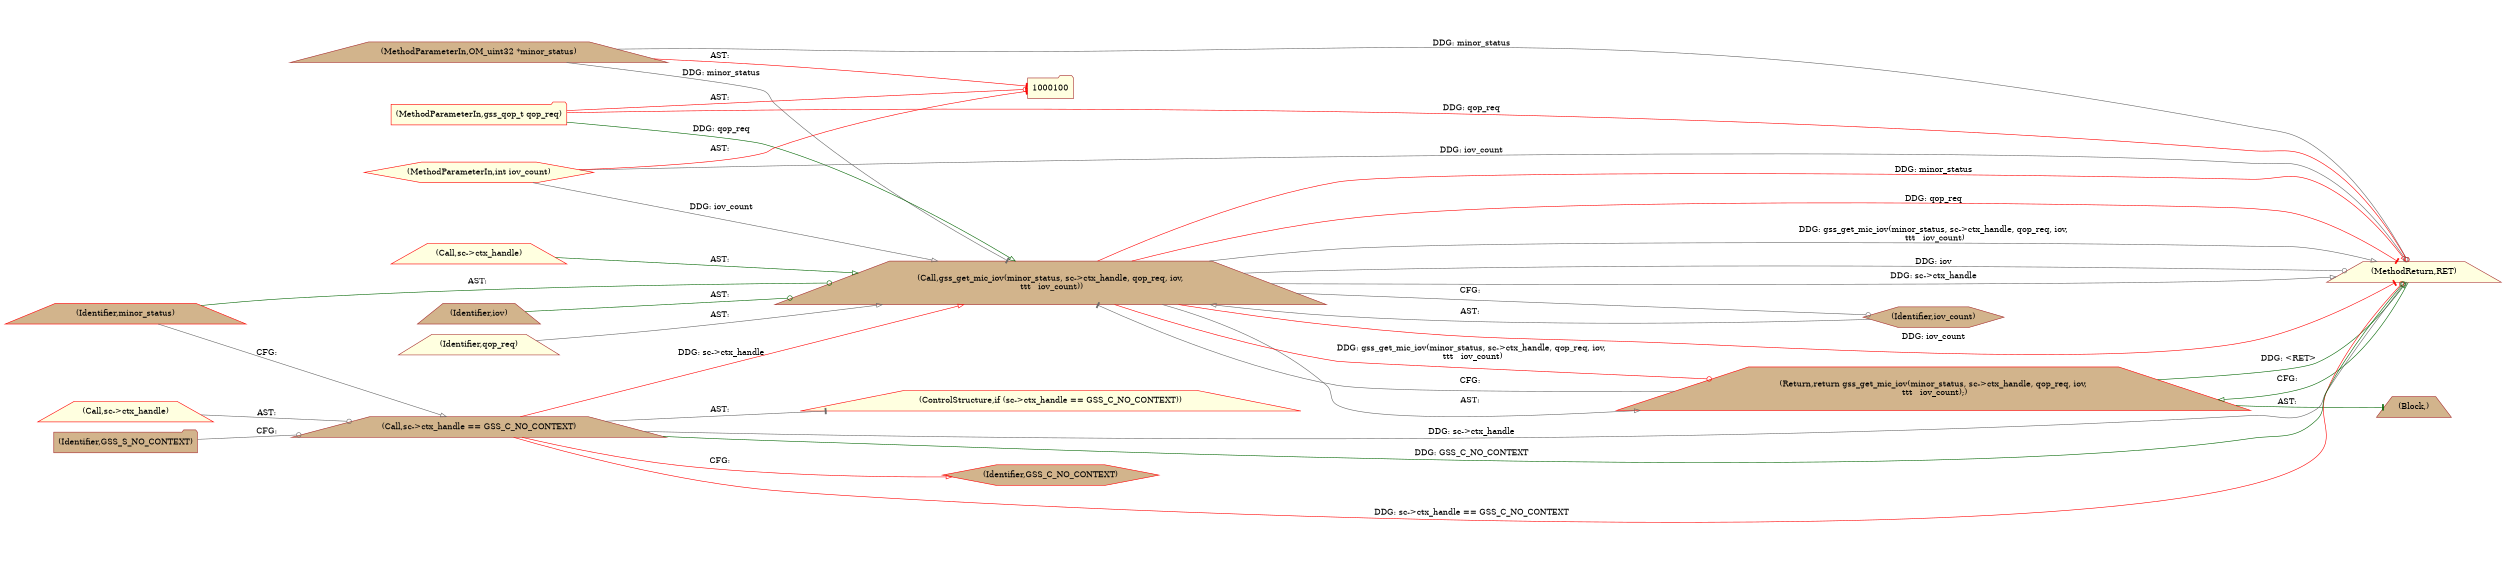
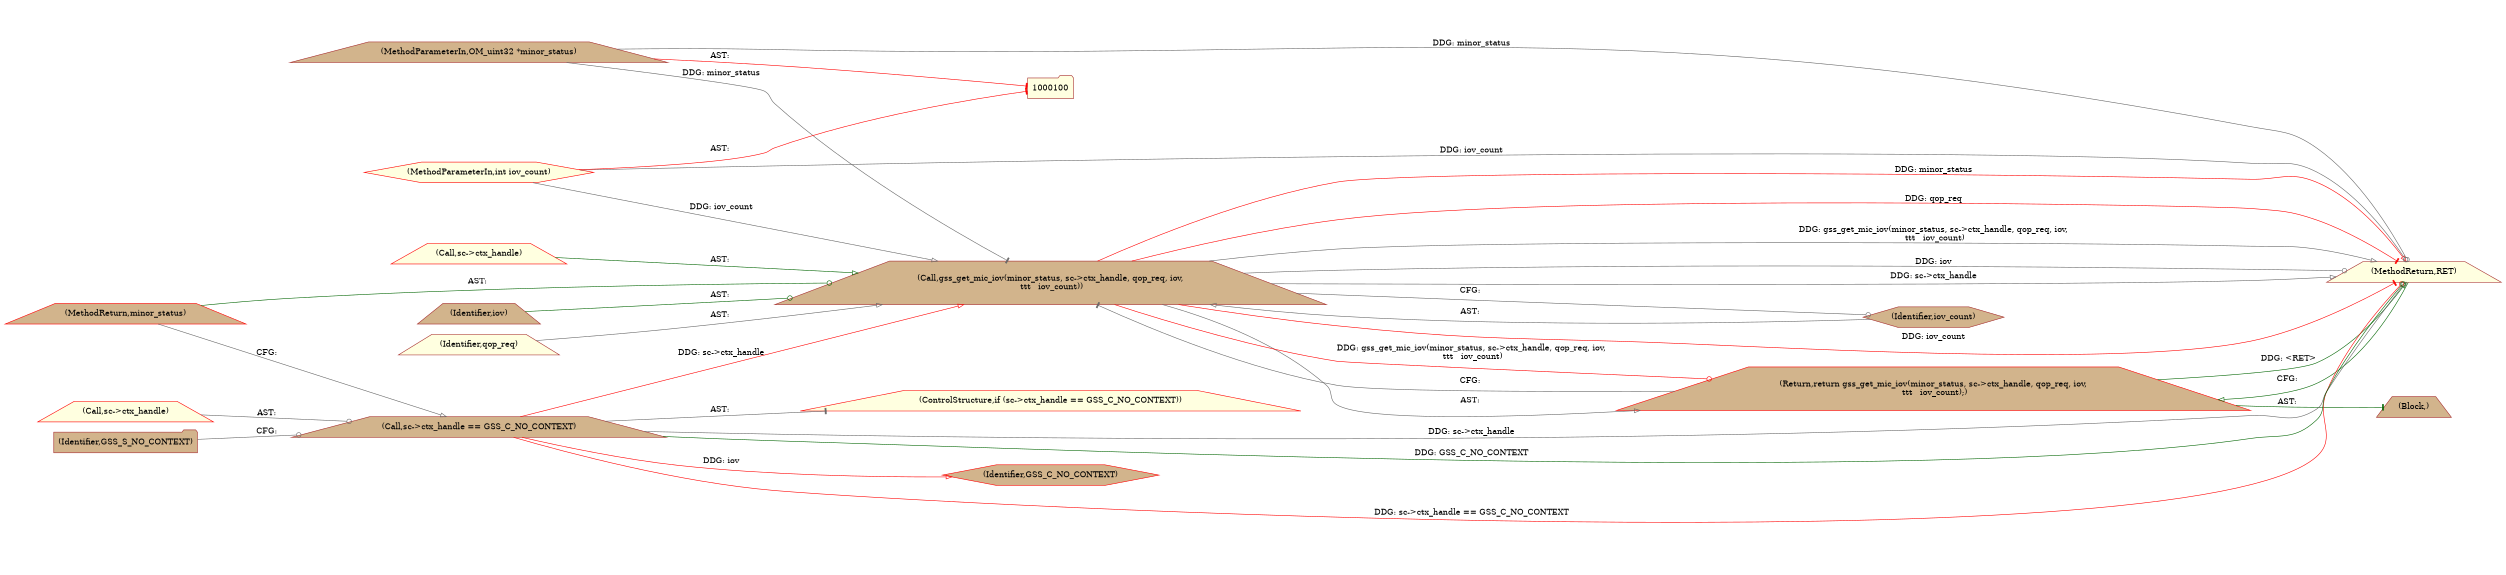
(479, 115) -> none
(126, 314) -> (126, 314)
(721, 461) -> (721, 461)
